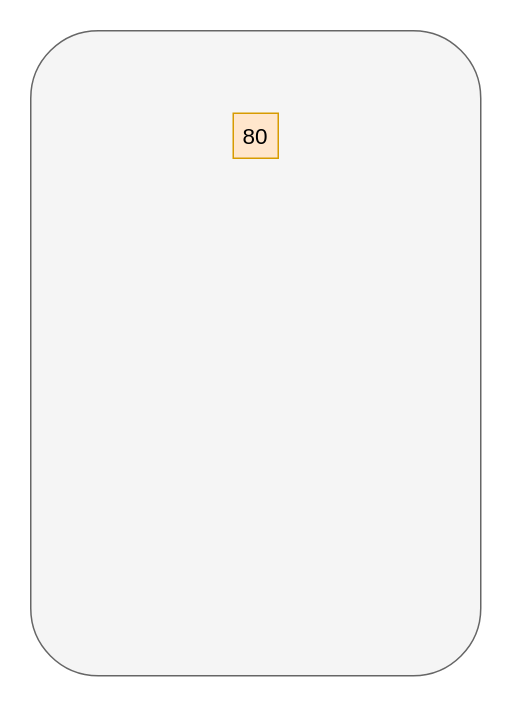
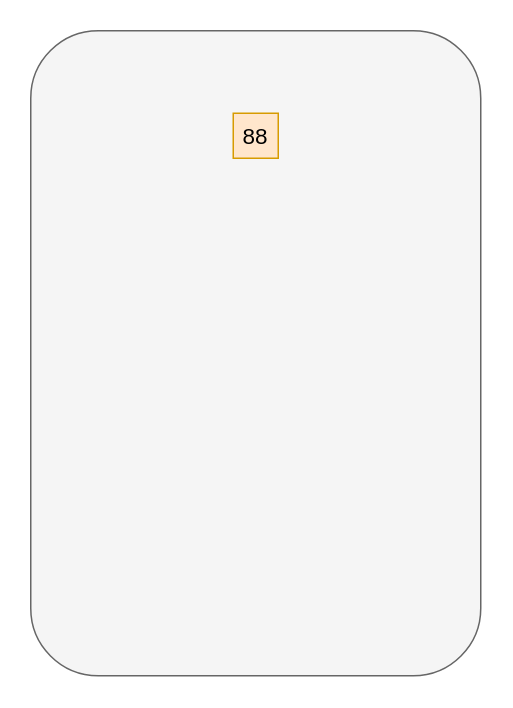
(256, 136) -> (256, 136)
